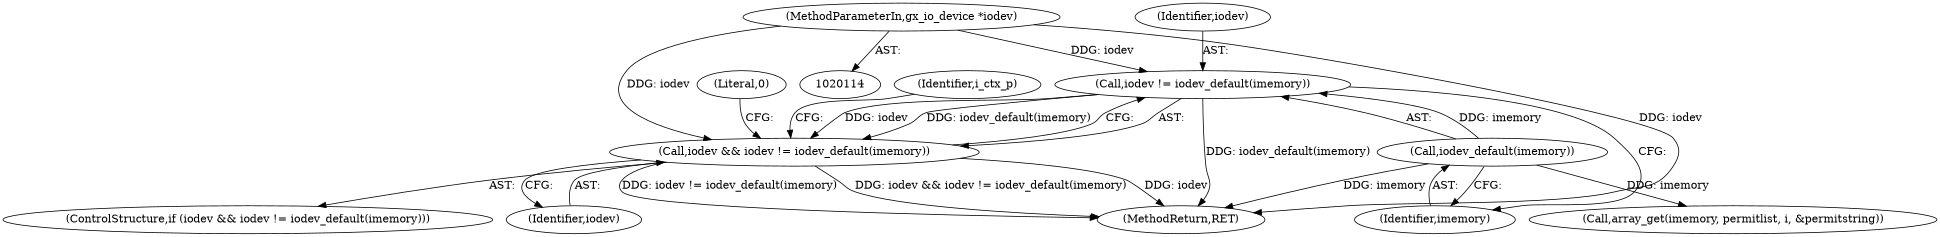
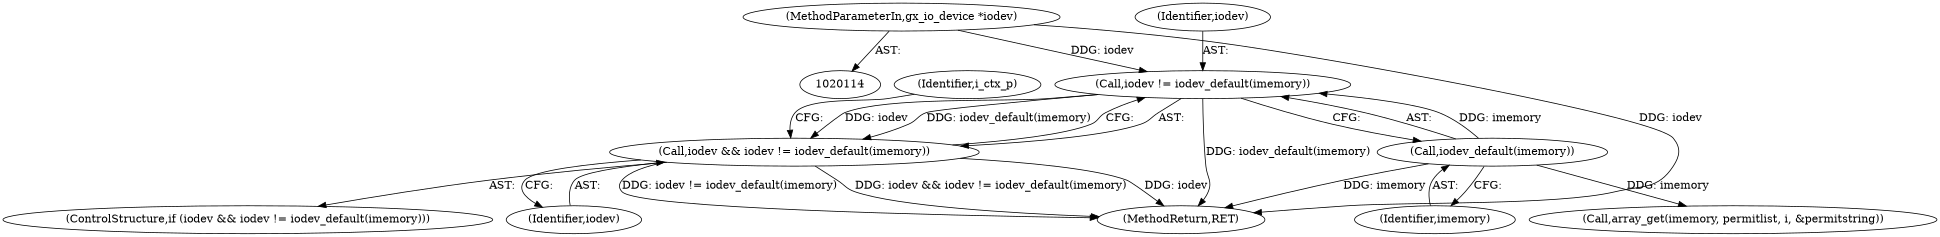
(642, 59) -> none
(742, 85) -> none
(1583, 121) -> (1326, 123)
